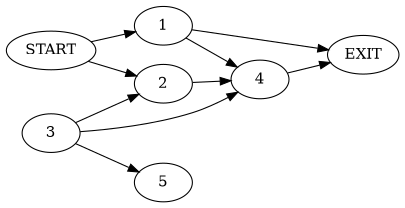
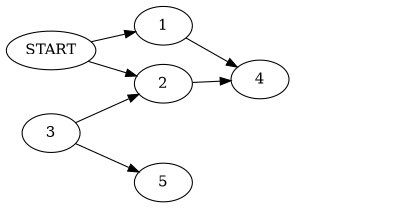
(363, 55) -> none
(156, 122) -> none
